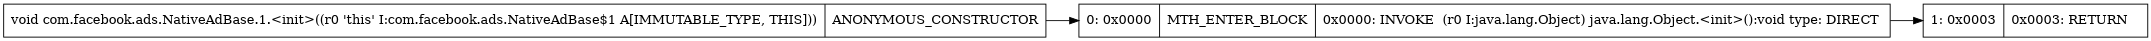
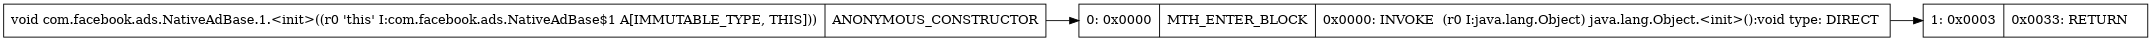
(2076, 20) -> (2076, 20)
